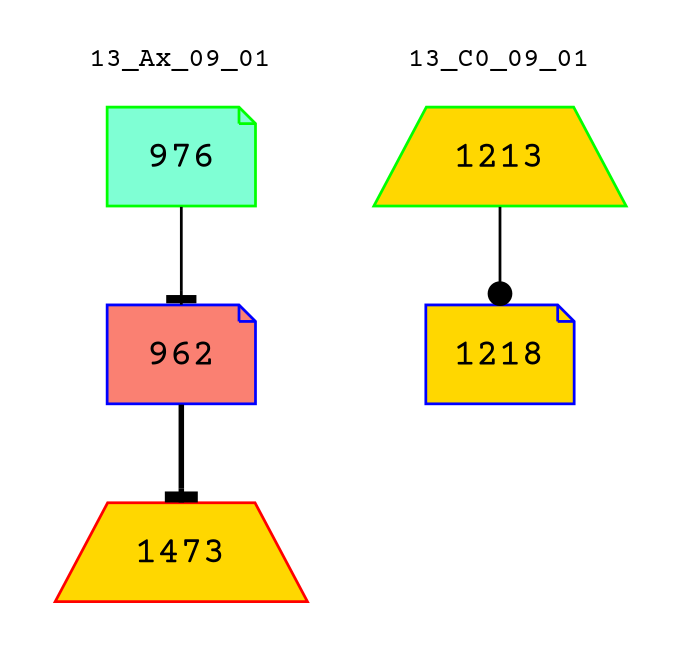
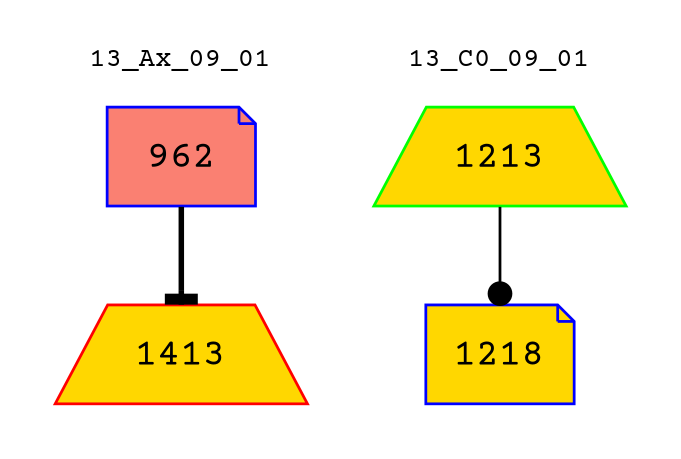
(181, 157) -> none
(181, 552) -> (181, 354)
